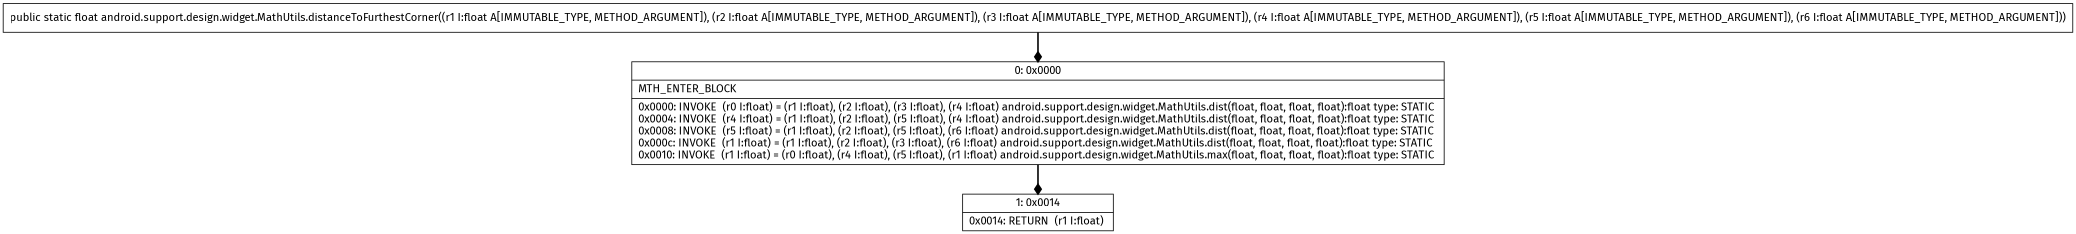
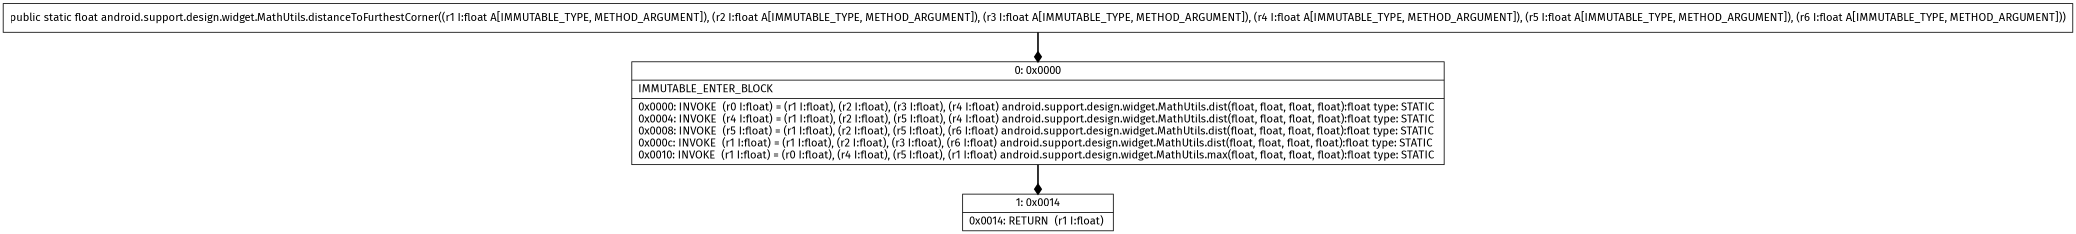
(688, 89) -> (706, 89)
